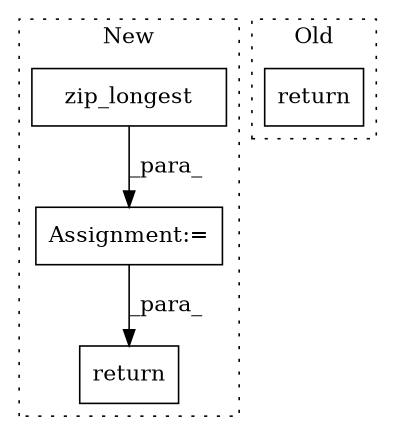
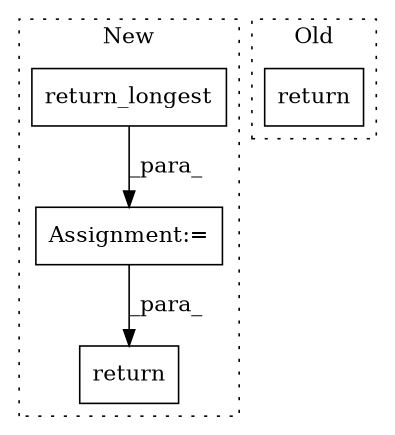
(129, 97) -> (129, 97)
